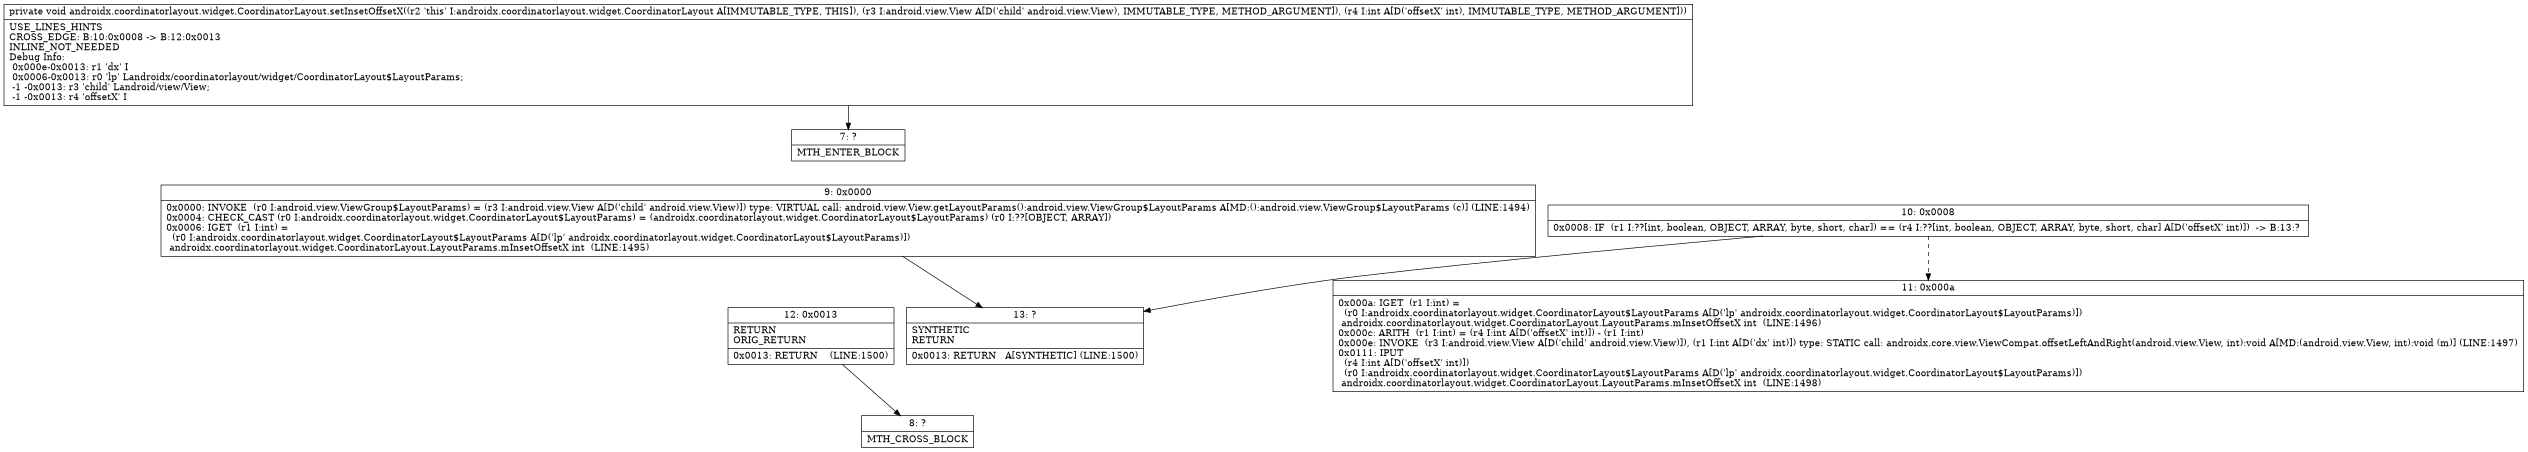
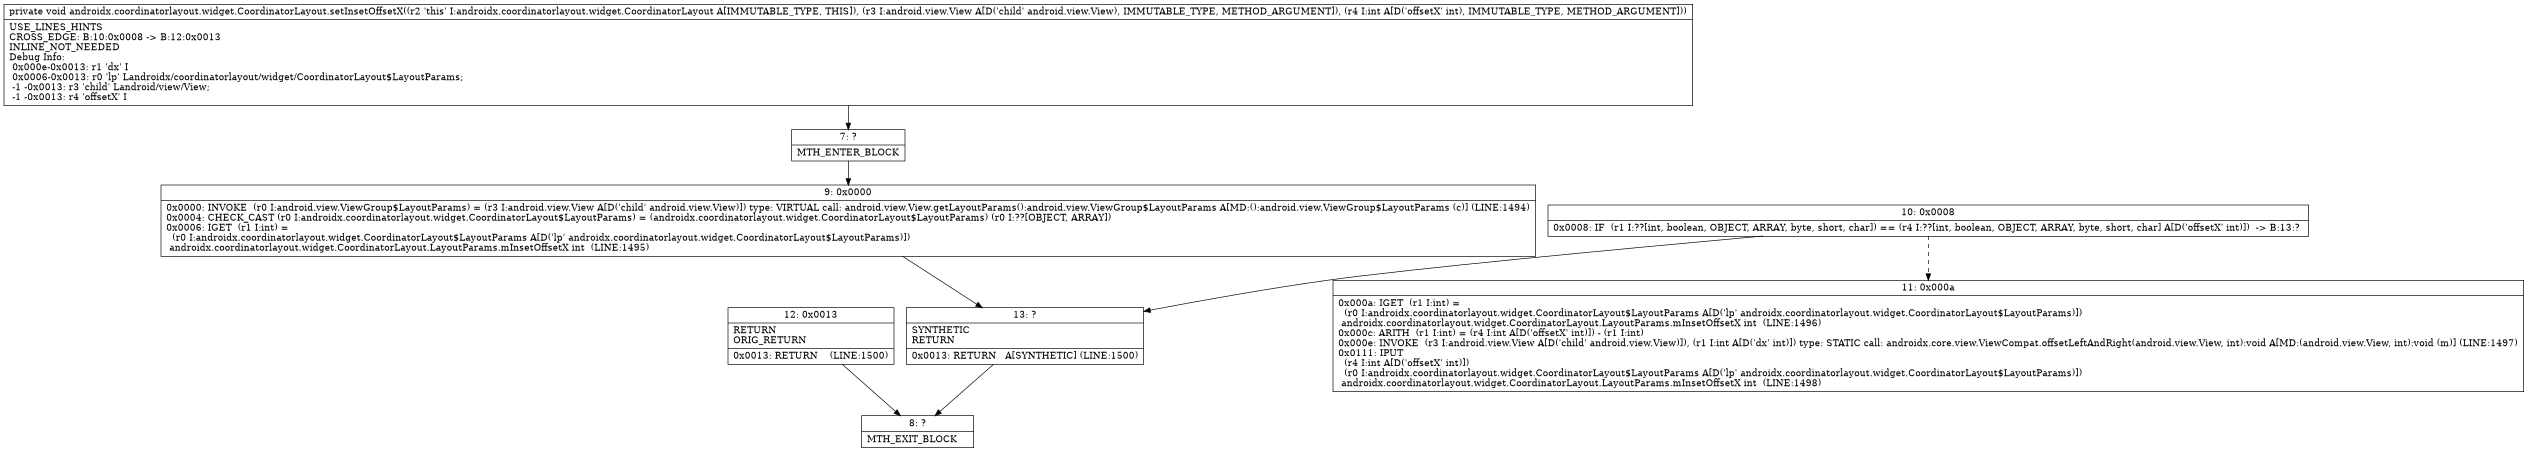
none -> (848, 170)
none -> (967, 388)
(918, 439) -> (912, 439)
